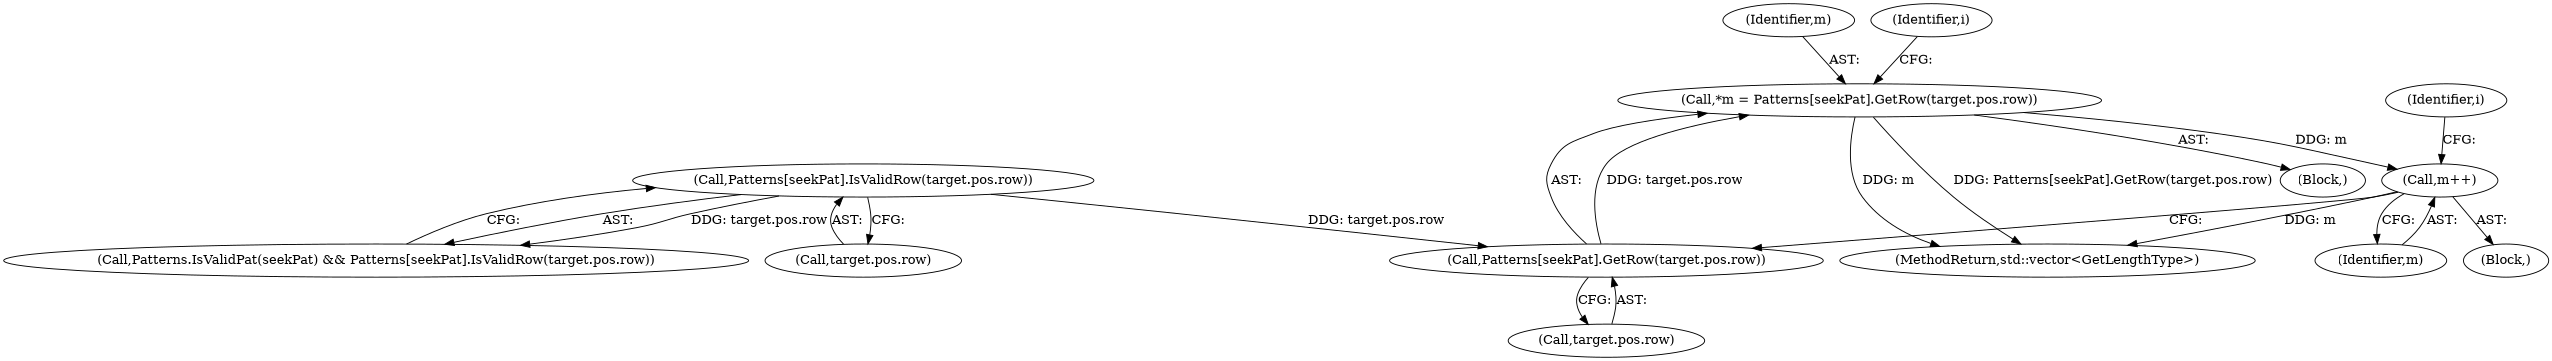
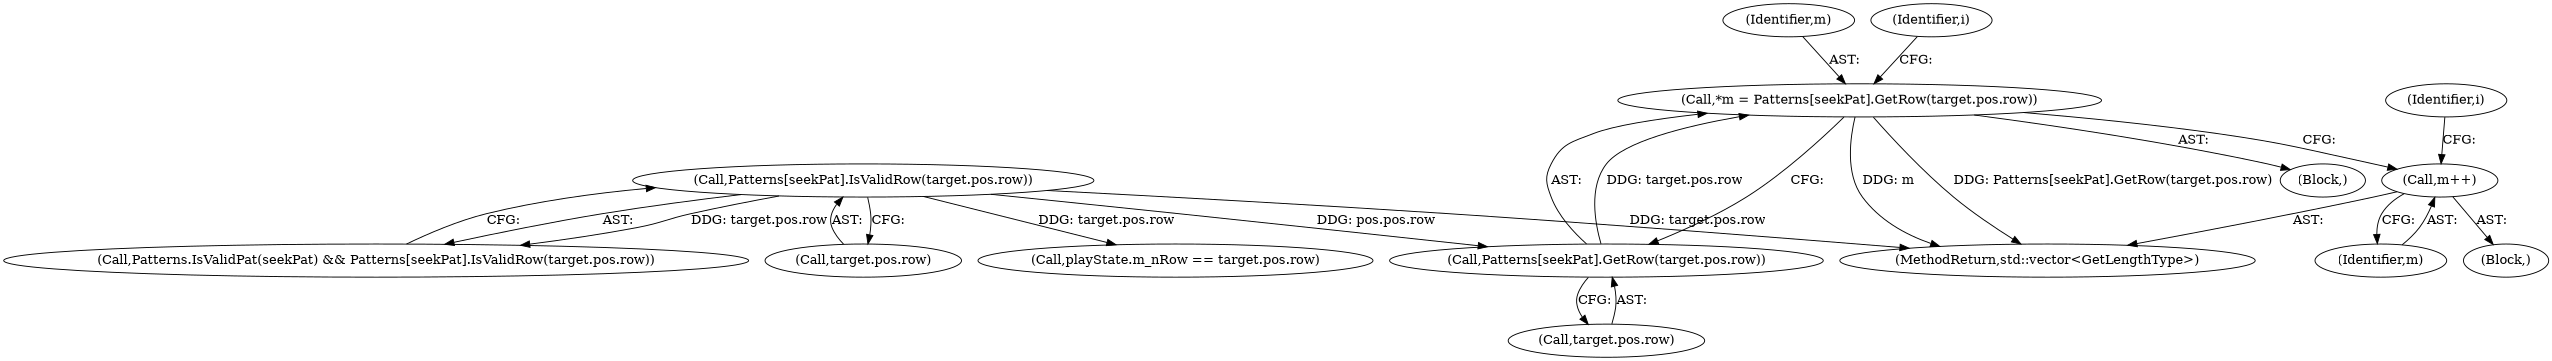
(2321, 140) -> (2321, 140)
none -> (1474, 215)
(1376, 221) -> (1376, 221)
(2310, 221) -> (2310, 221)
(2080, 222) -> (1758, 190)
none -> (1175, 261)
